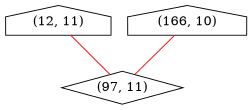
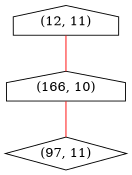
(90, 55) -> (66, 53)
